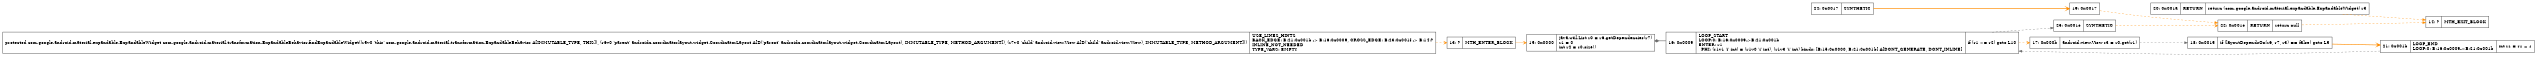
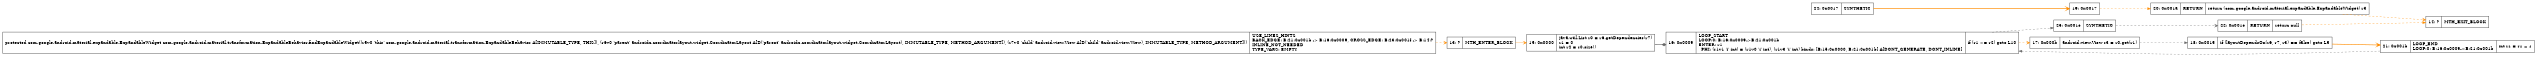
(2383, 17) -> (2383, 17)
(2157, 18) -> (2124, 9)
(2165, 26) -> (2165, 26)
(1662, 41) -> (1659, 45)
